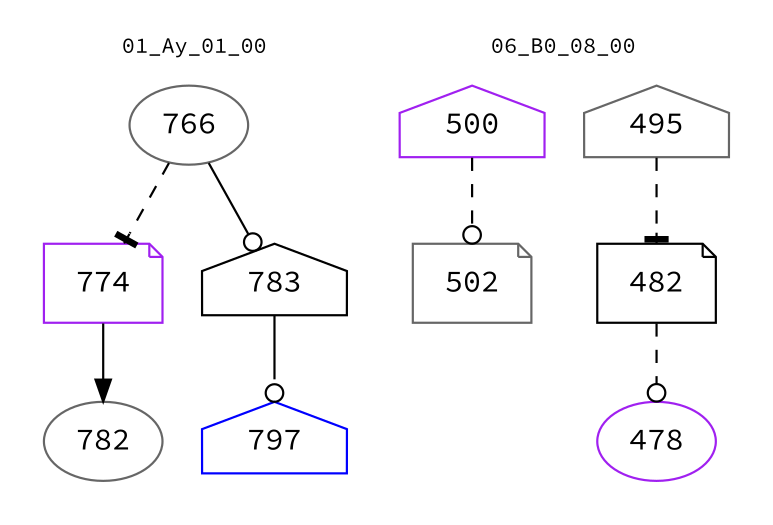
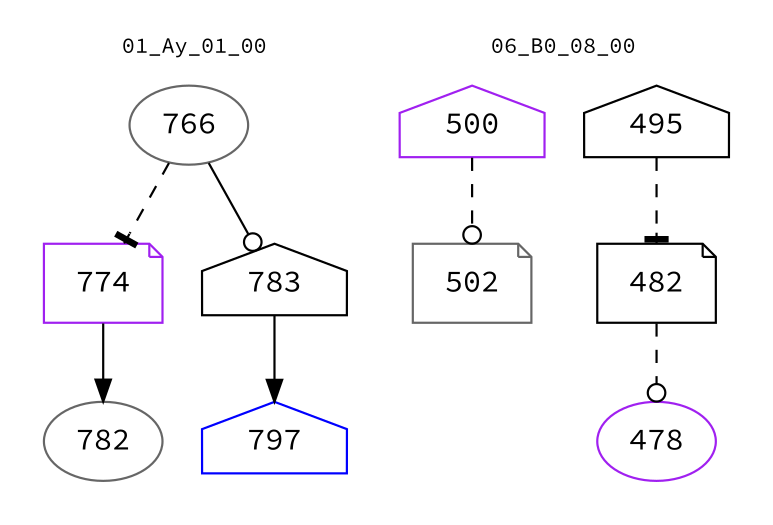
(657, 125) -> (657, 125)
(274, 348) -> (274, 348)
